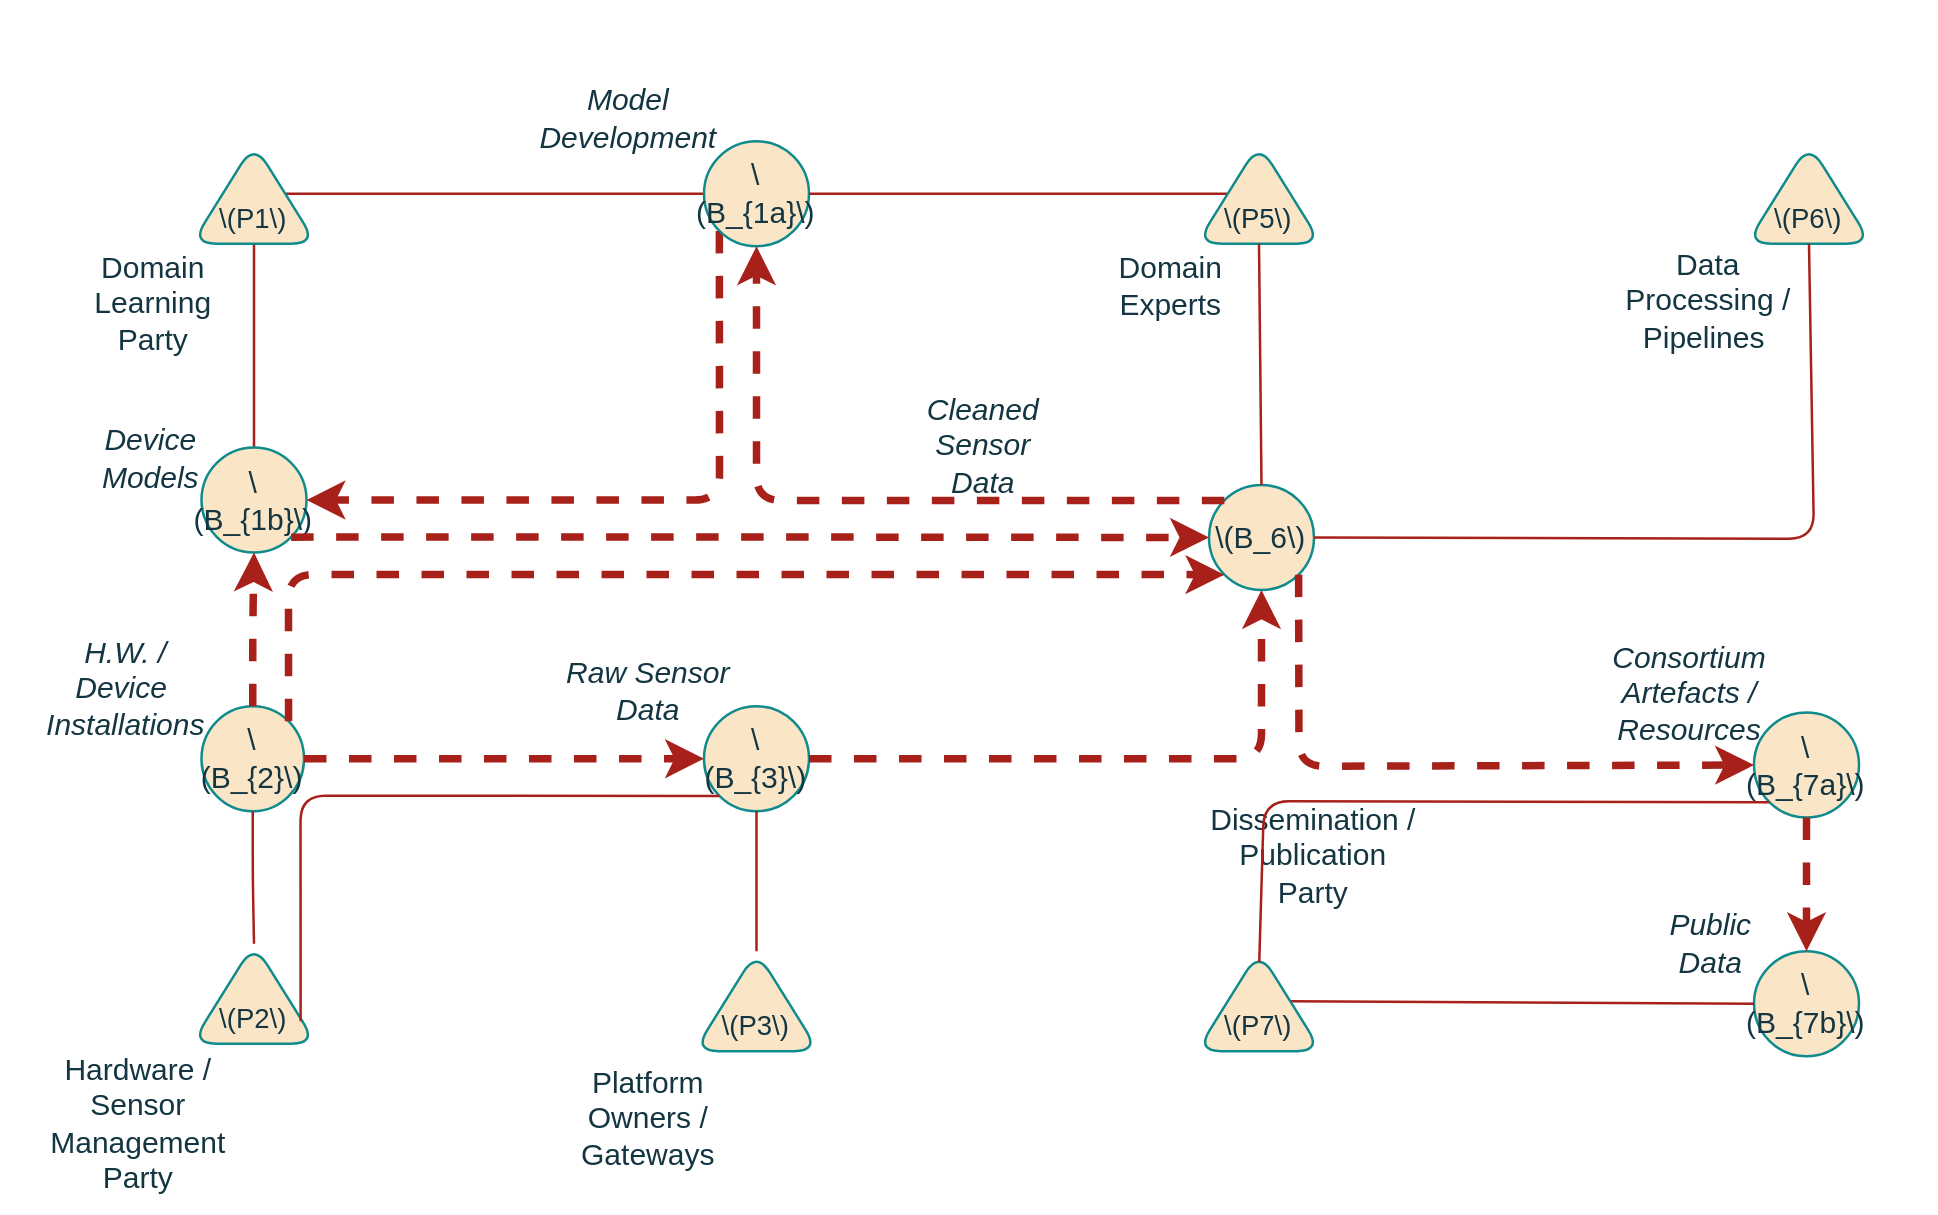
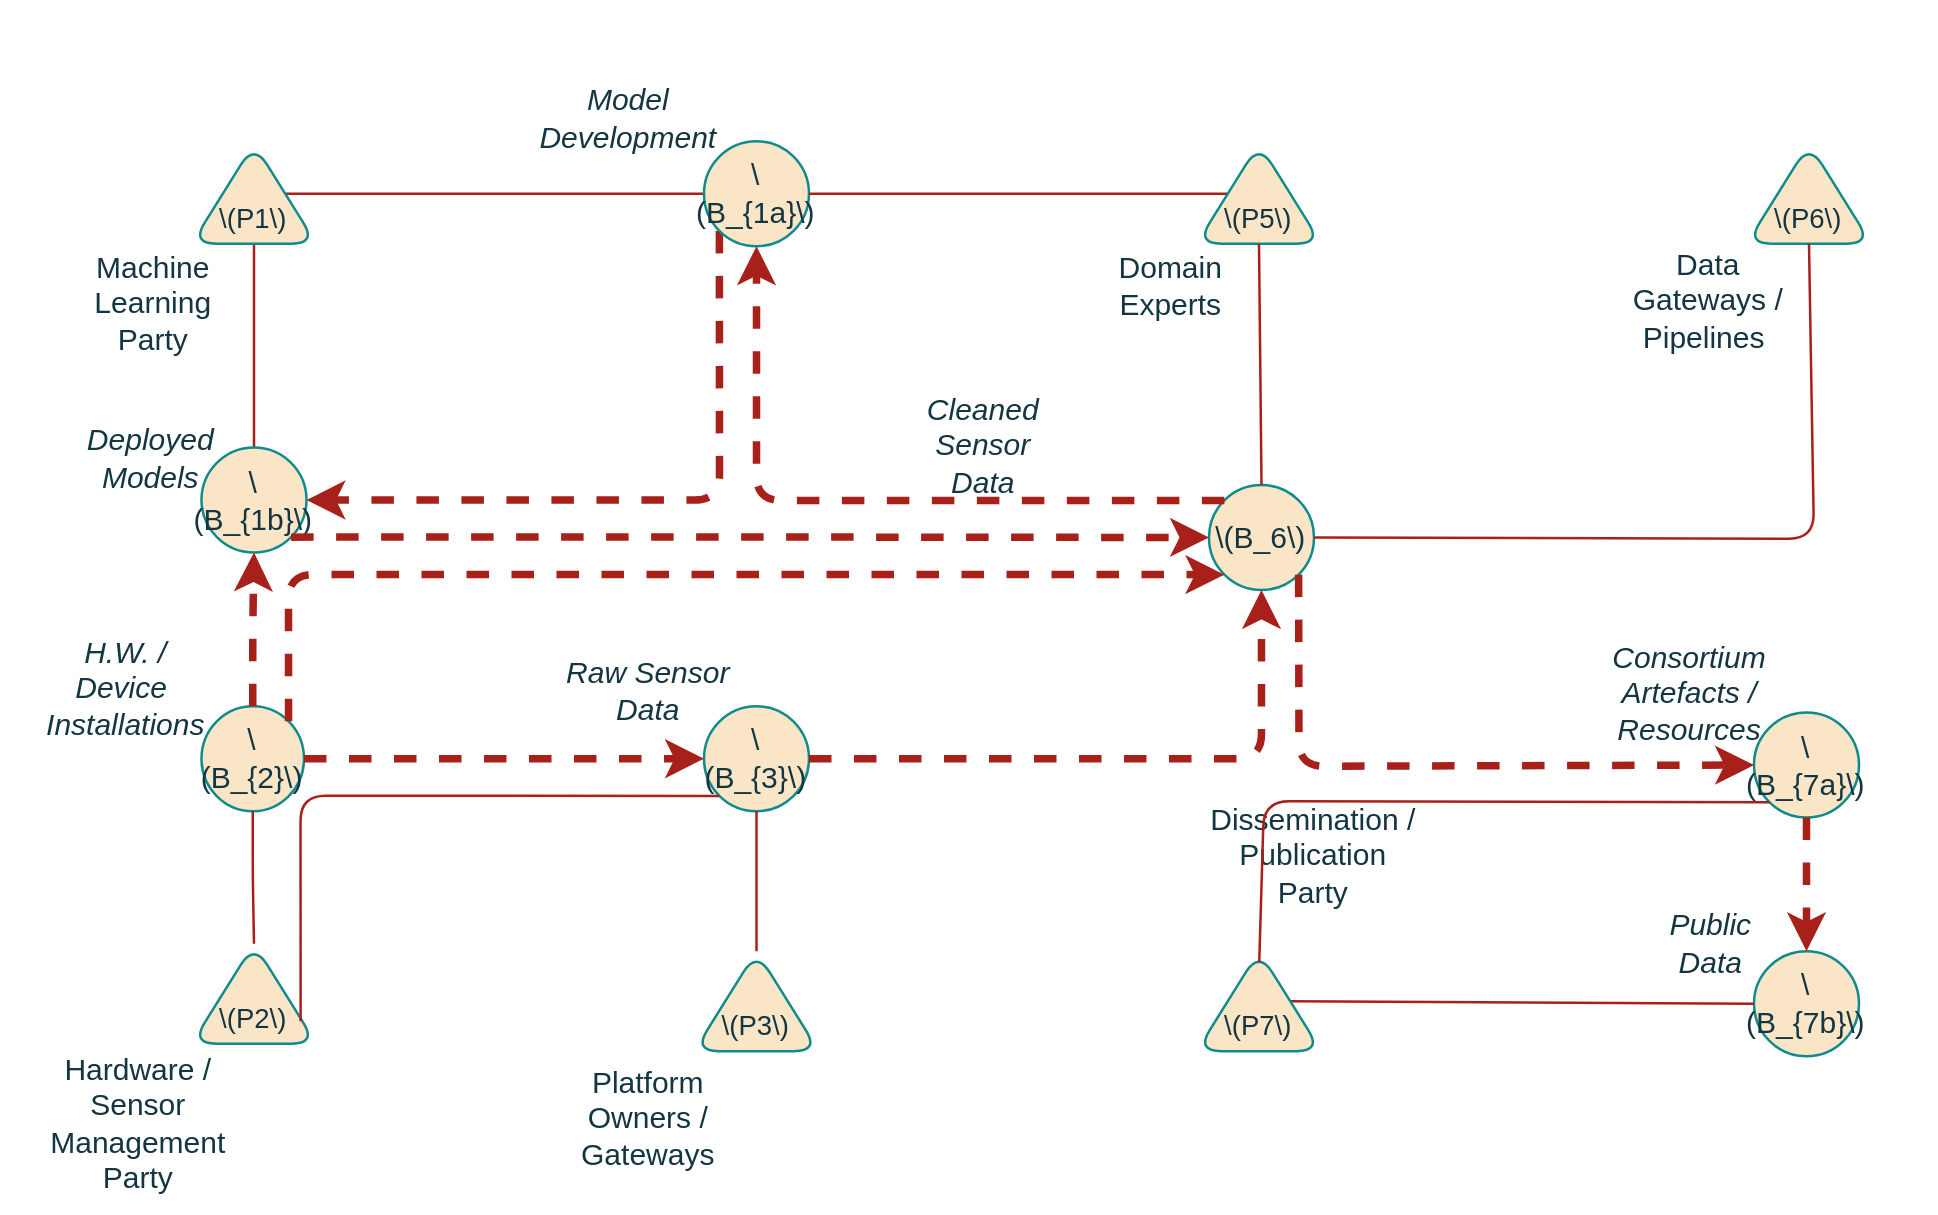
(1709, 301) -> (1709, 301)
(154, 304) -> (154, 304)
(151, 459) -> (151, 459)
